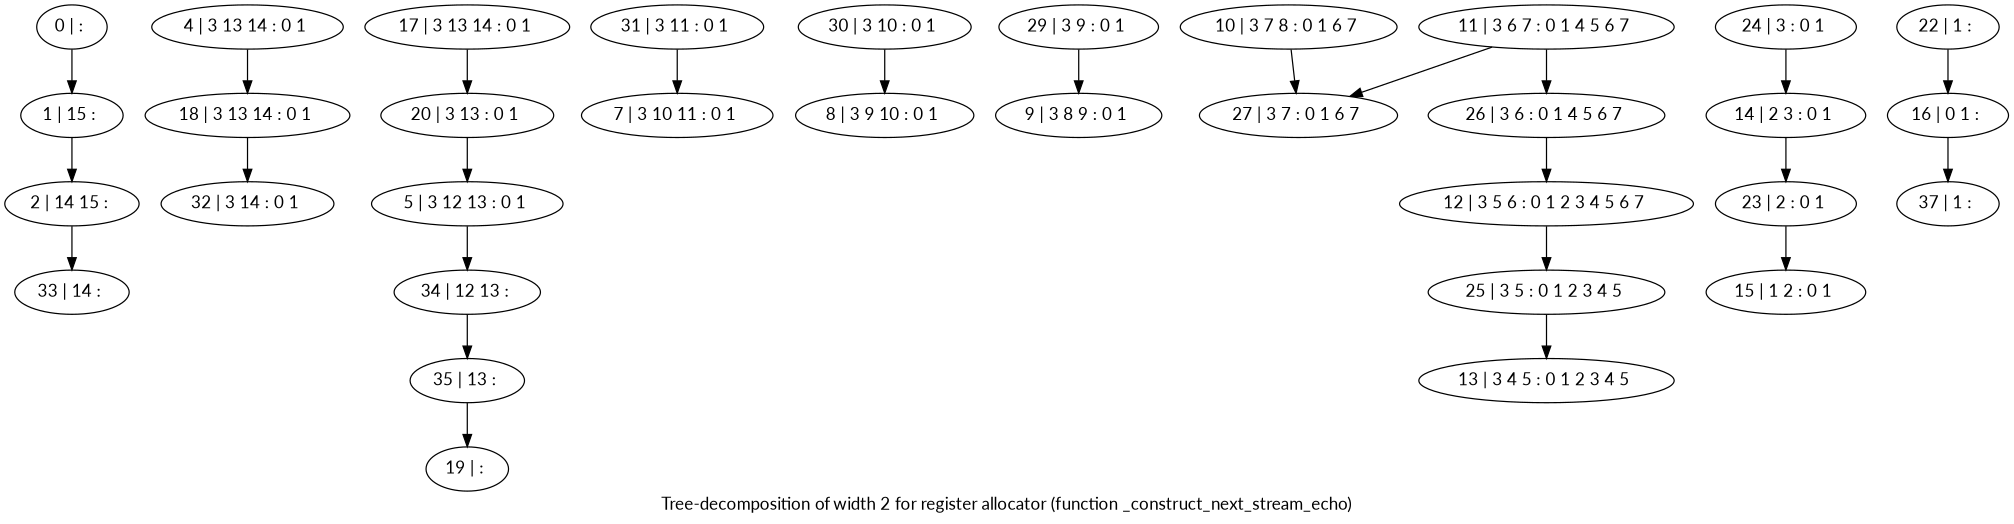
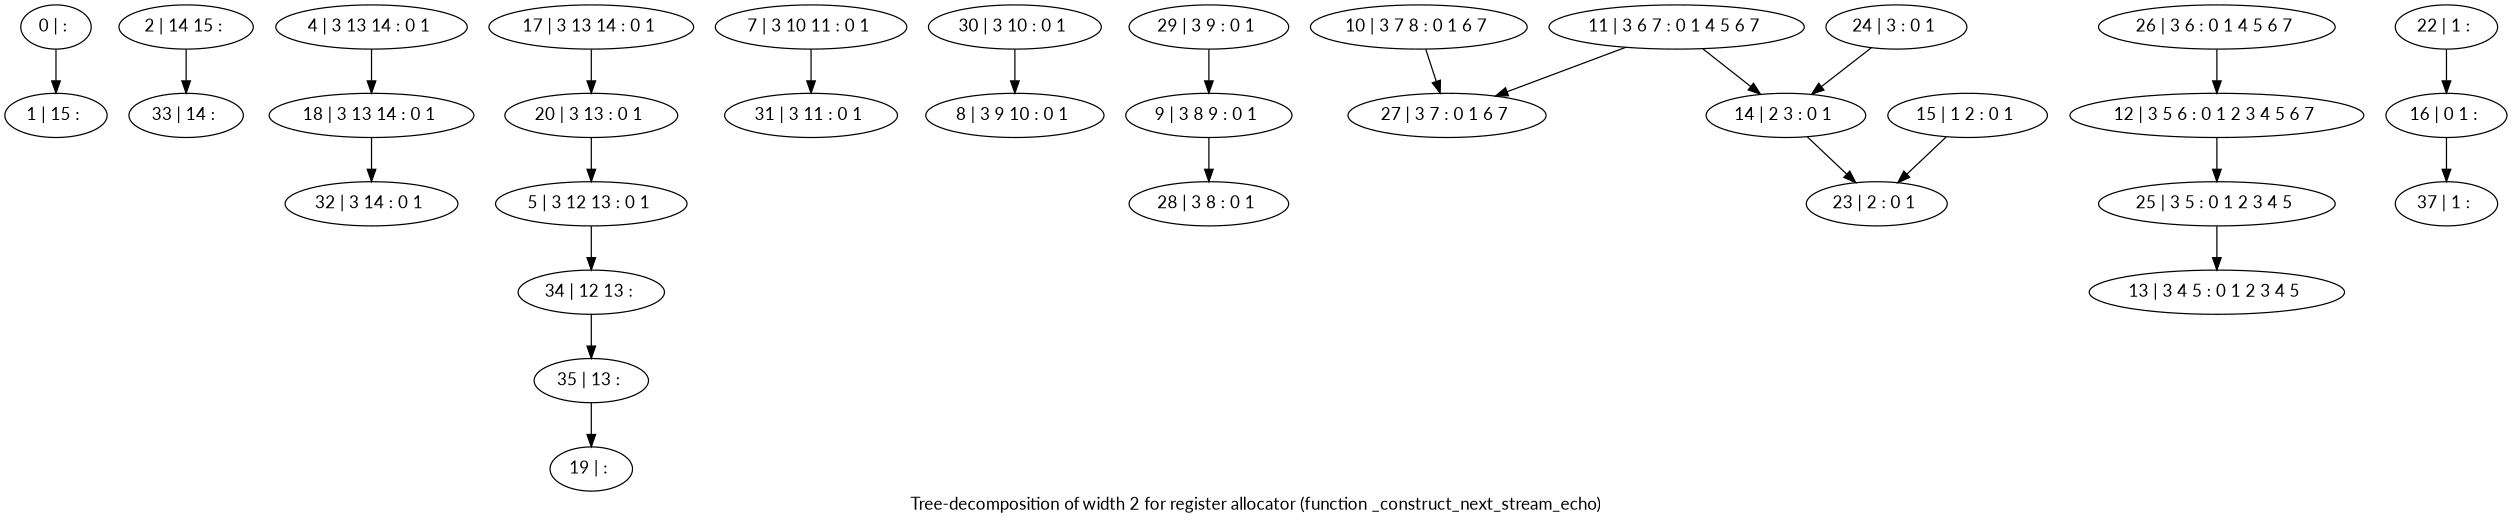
(677, 65) -> (811, 65)
(1547, 65) -> (1727, 68)
(72, 154) -> none
none -> (1209, 204)
(1786, 242) -> (1926, 156)
